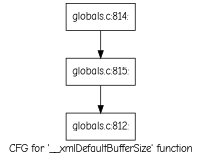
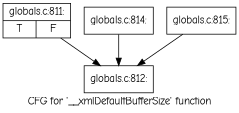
none -> (37, 21)
(101, 41) -> (119, 46)
